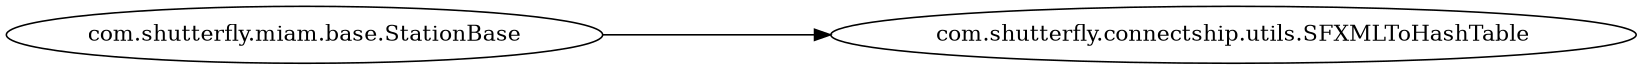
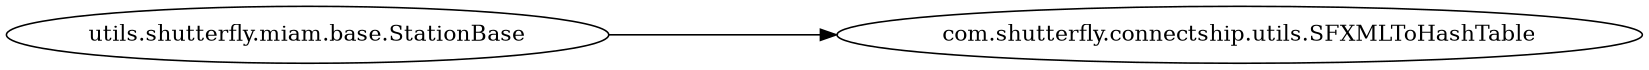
(304, 35) -> (308, 35)
